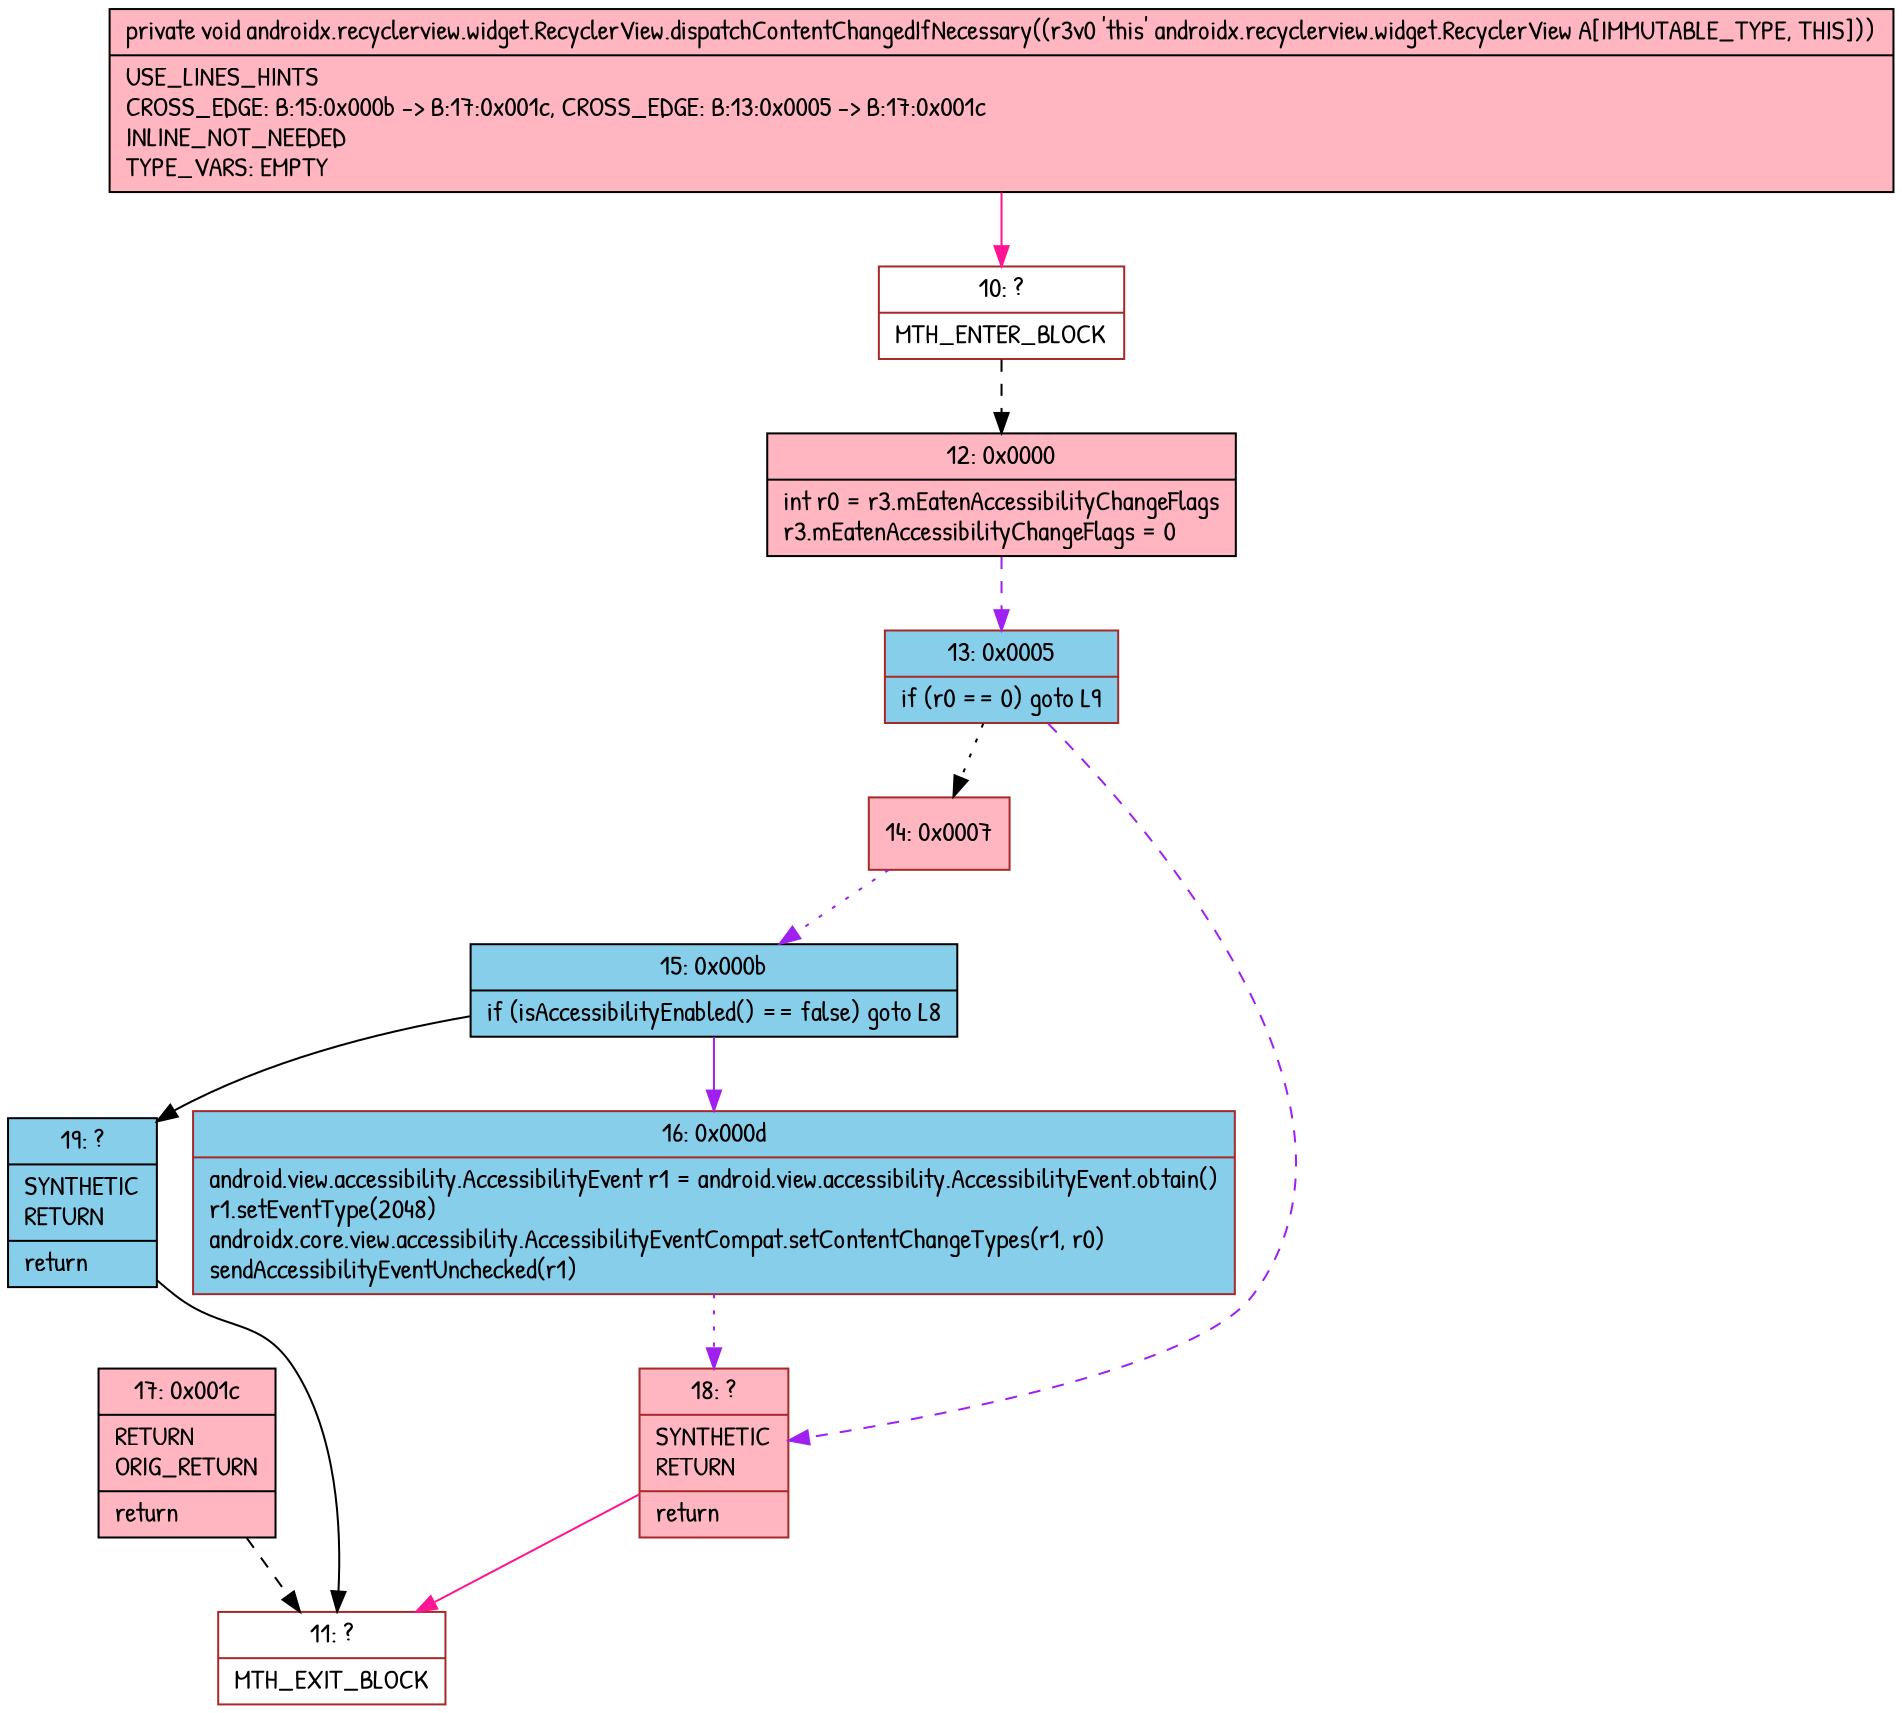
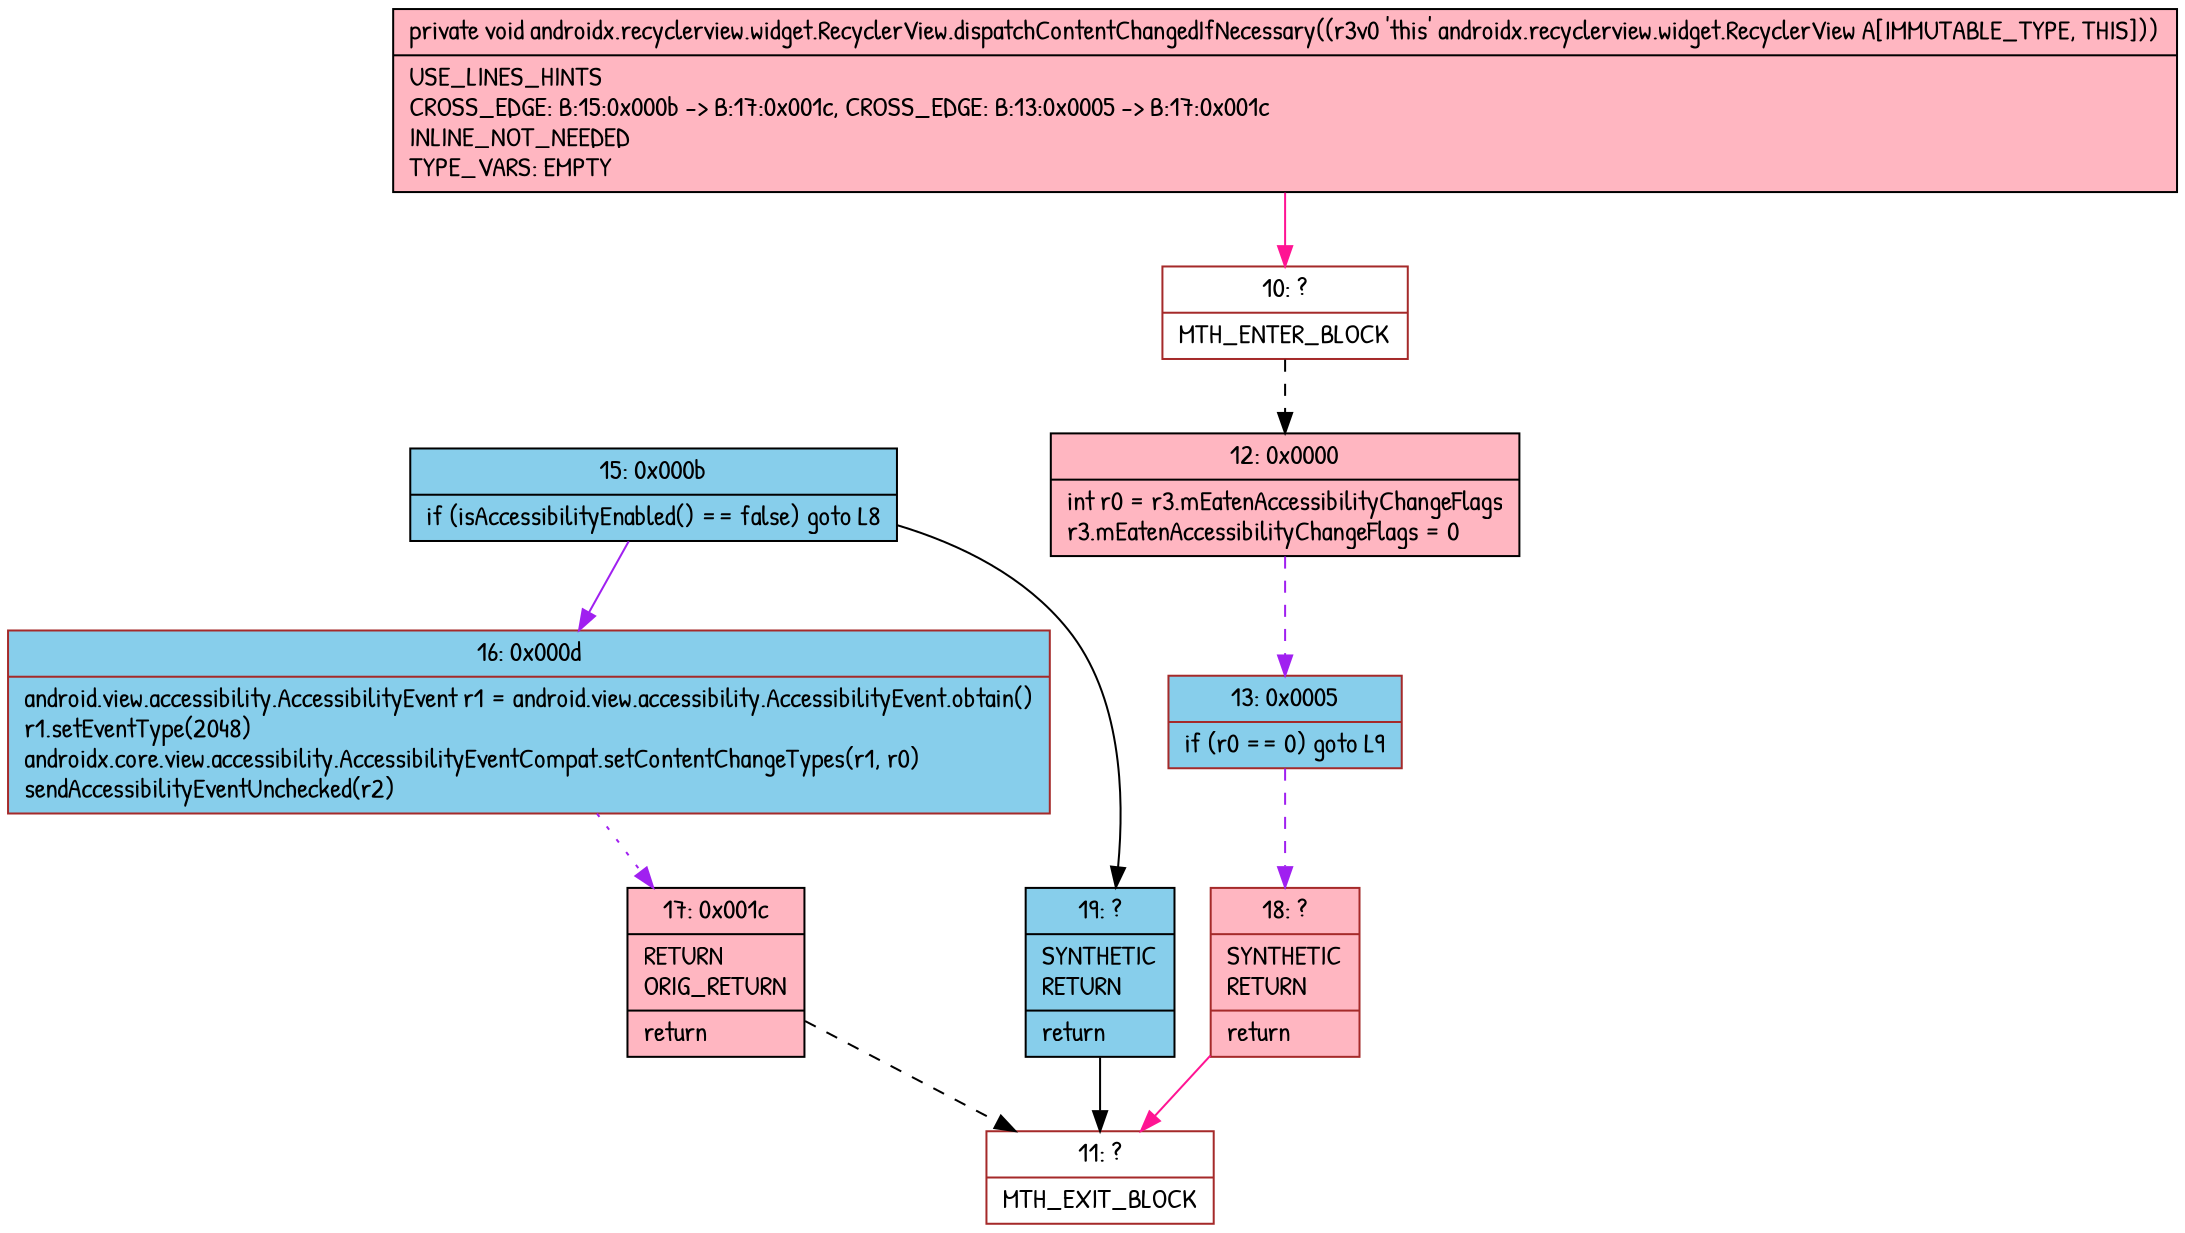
(939, 834) -> none
(394, 1270) -> (210, 789)
(714, 1321) -> (619, 842)
